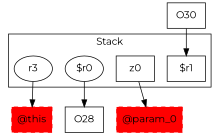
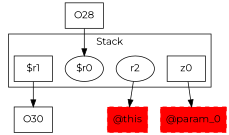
(186, 39) -> (33, 92)
(33, 69) -> (135, 69)
(84, 92) -> (84, 39)
